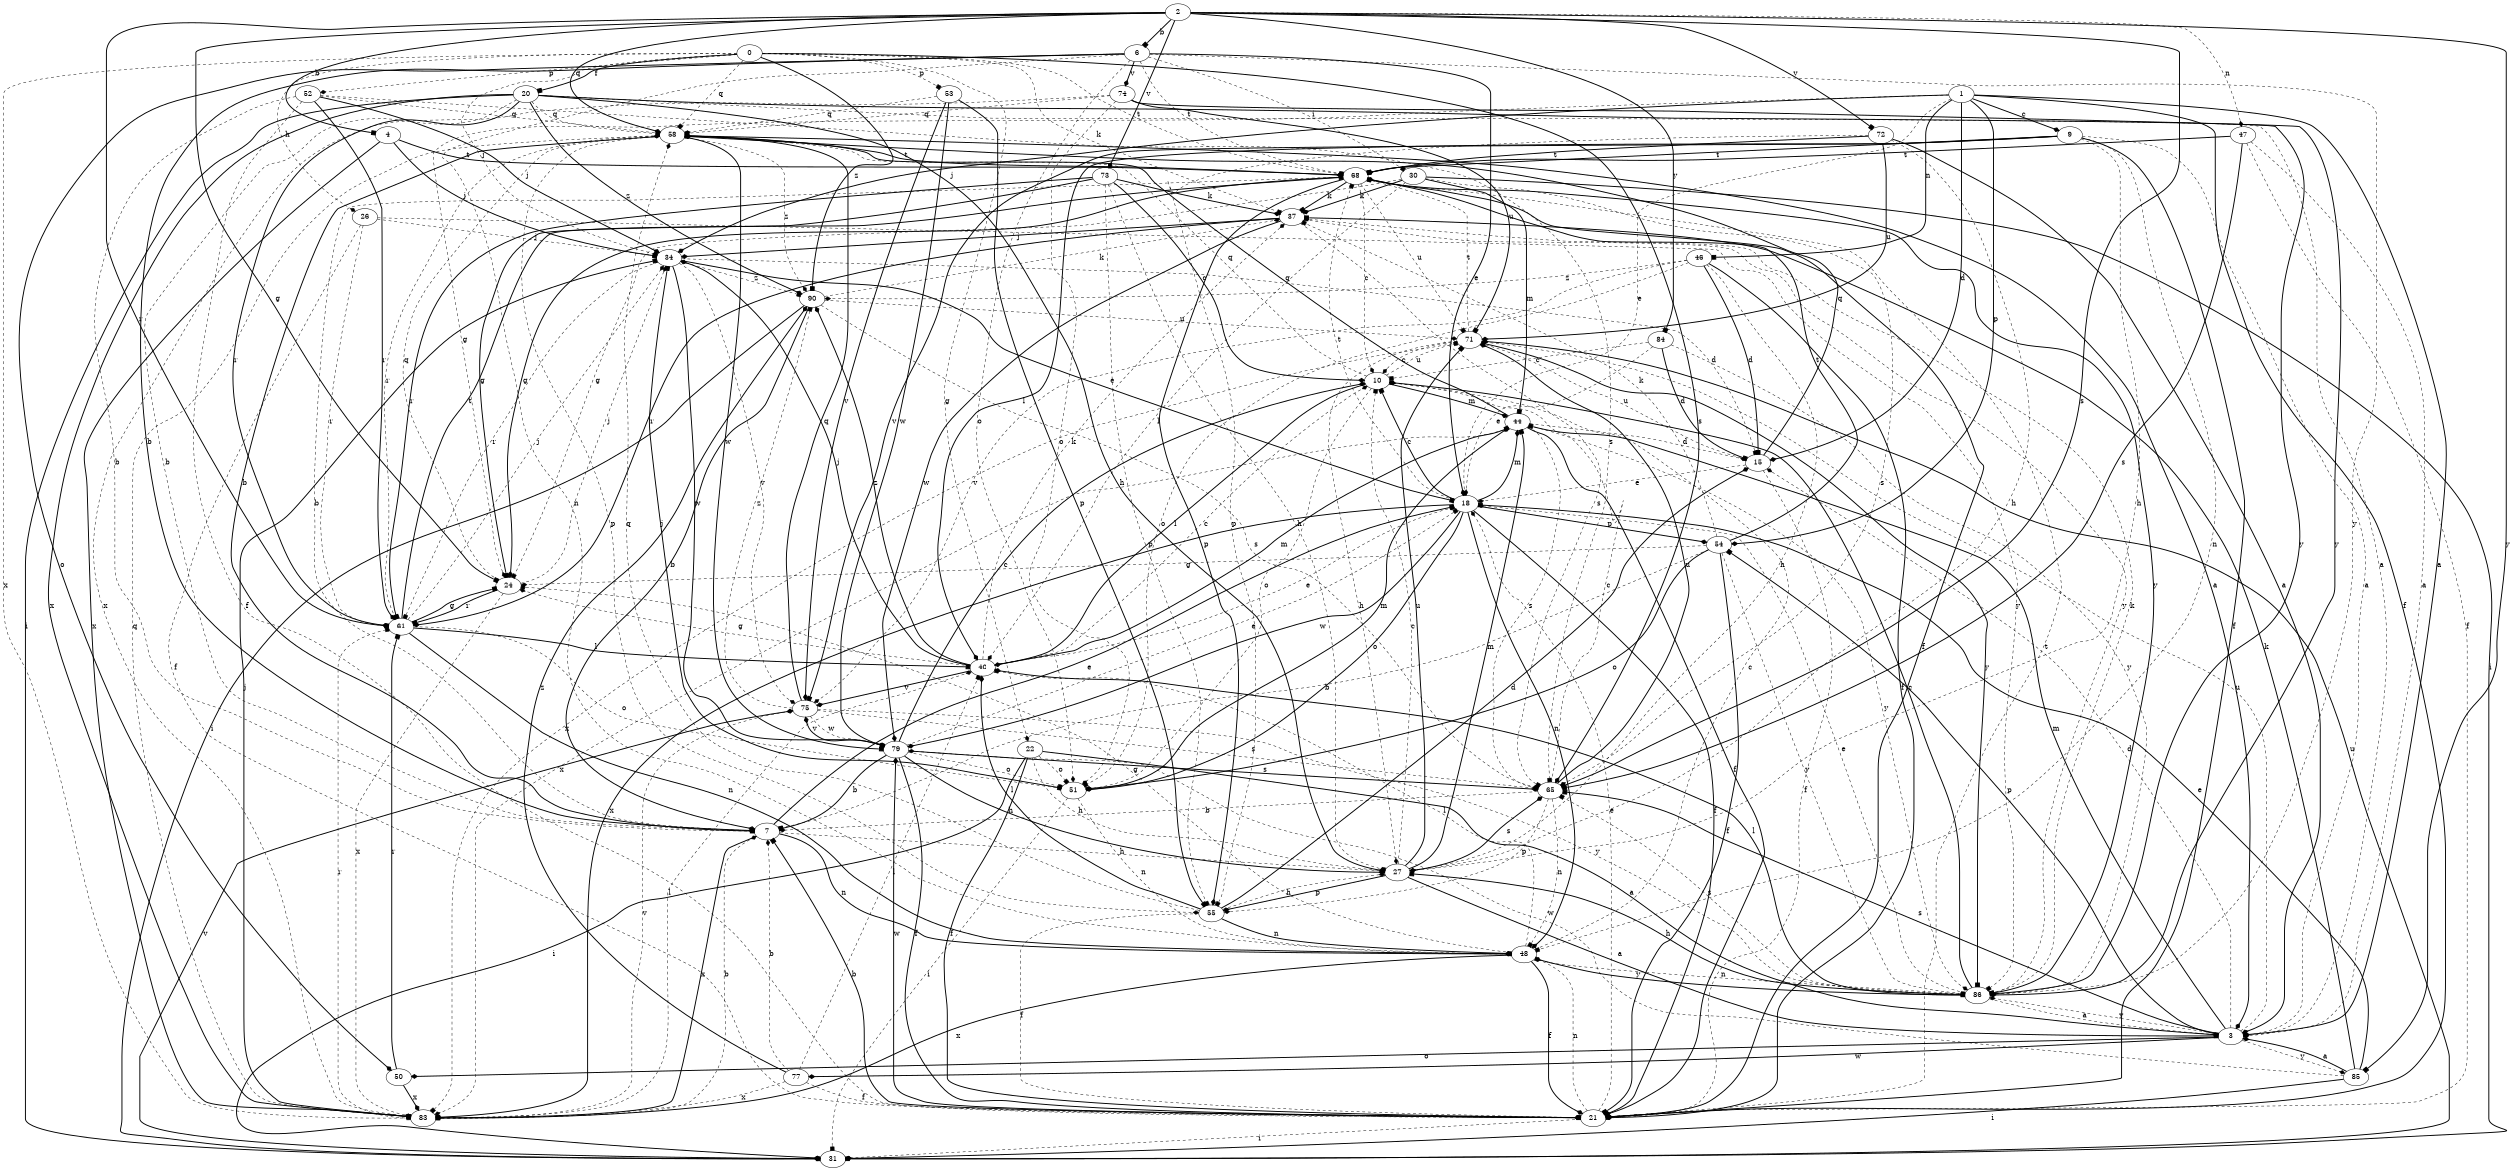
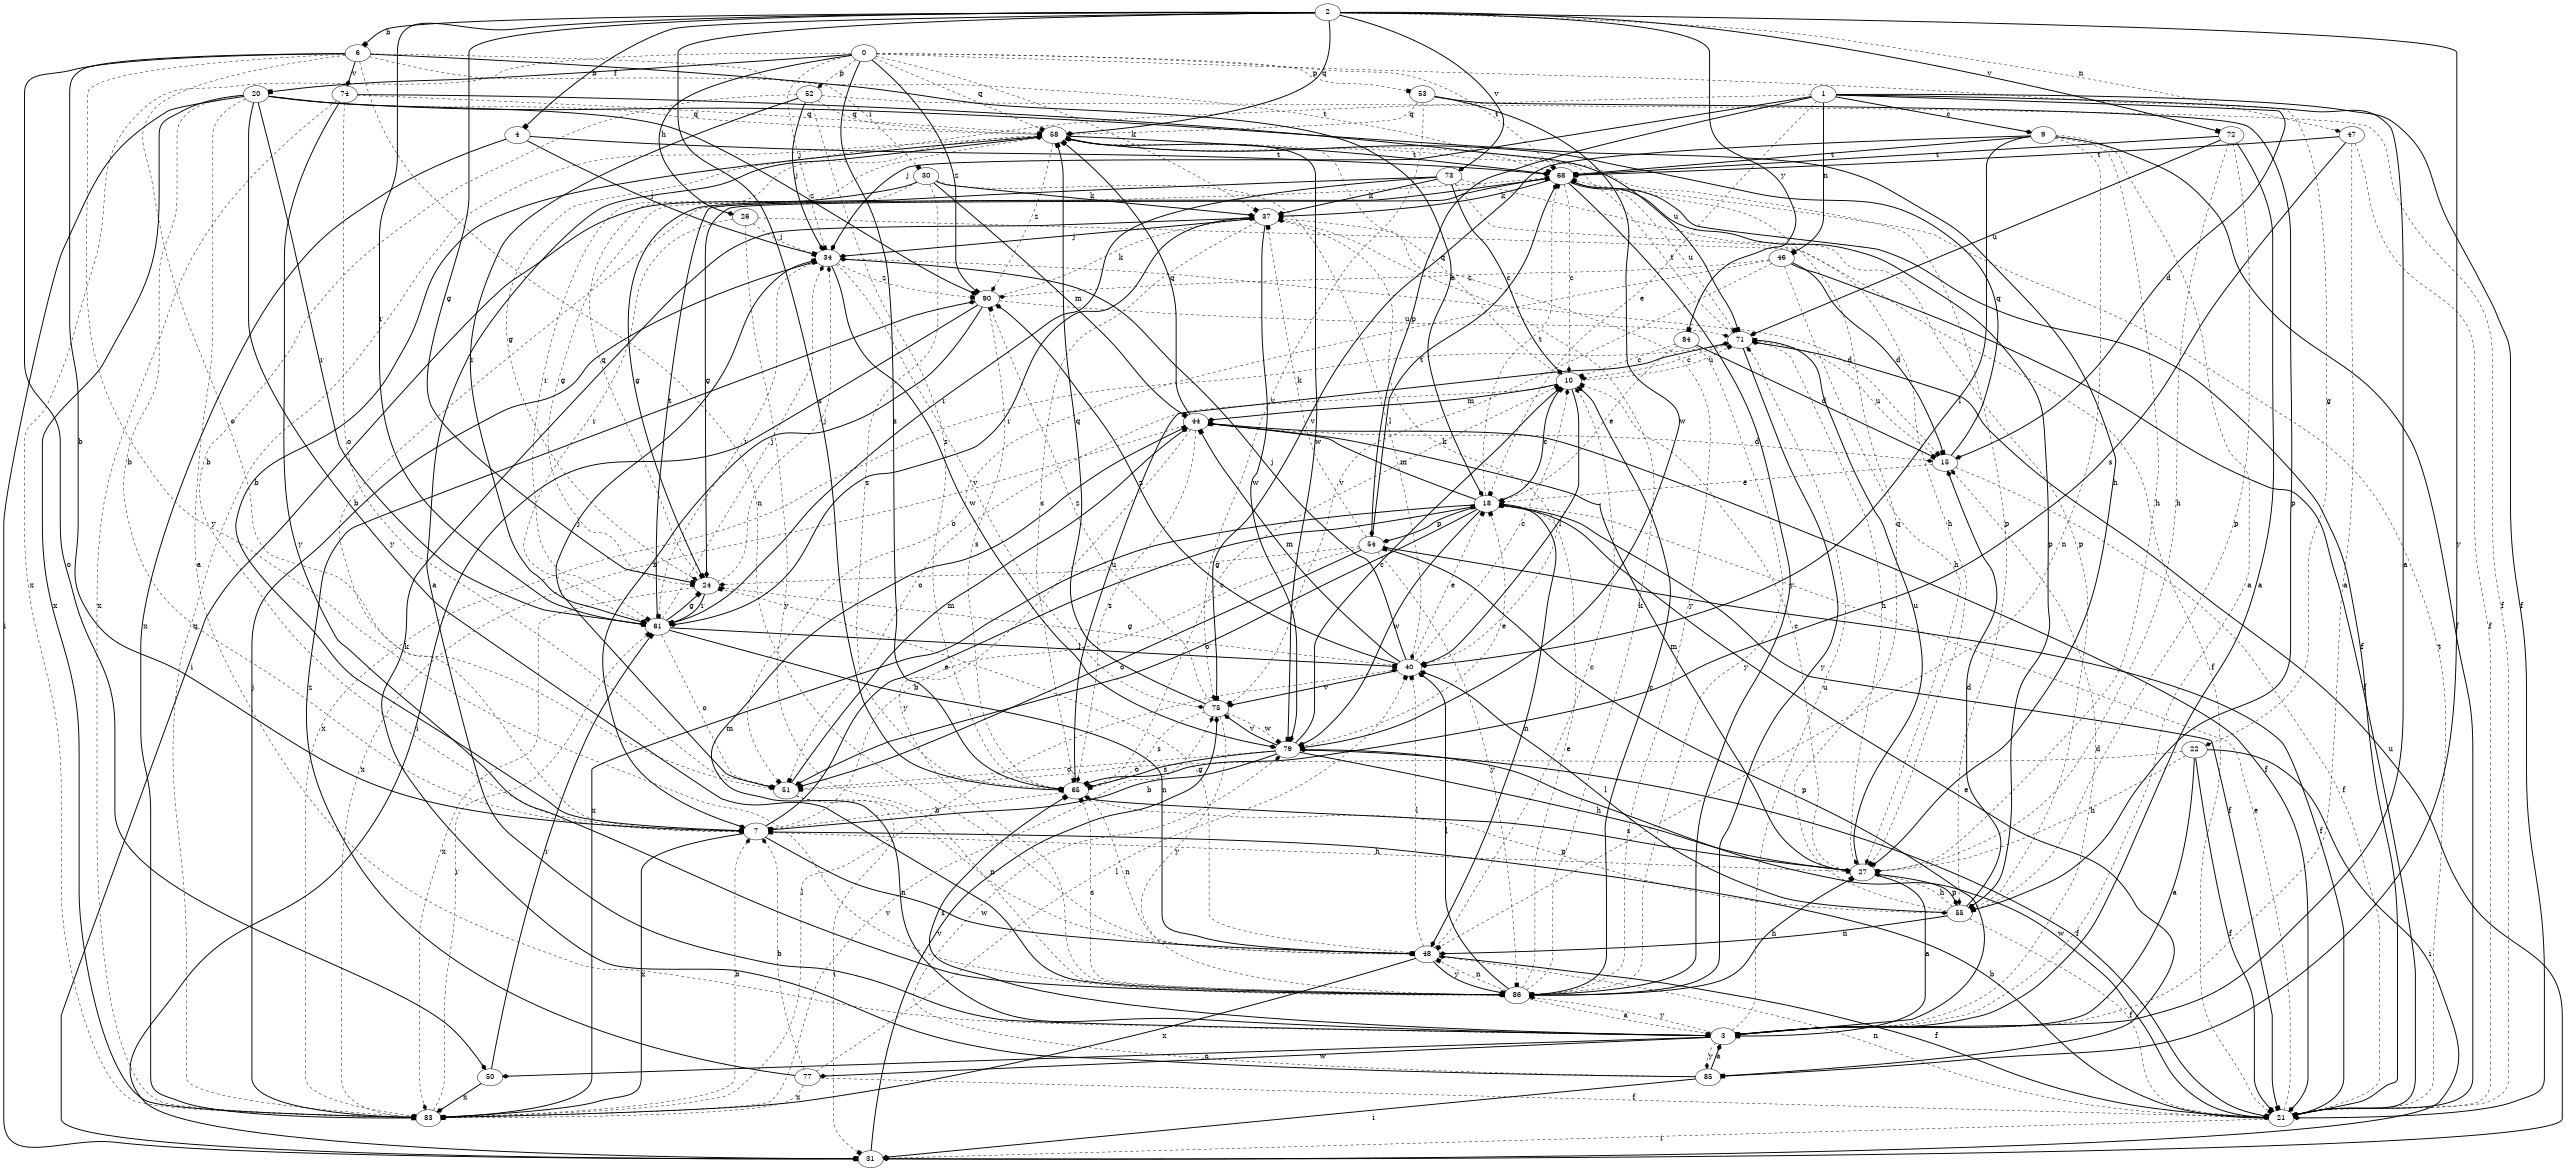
(434, 60) -> (692, 95)
(1063, 372) -> none
(846, 392) -> (1278, 383)
